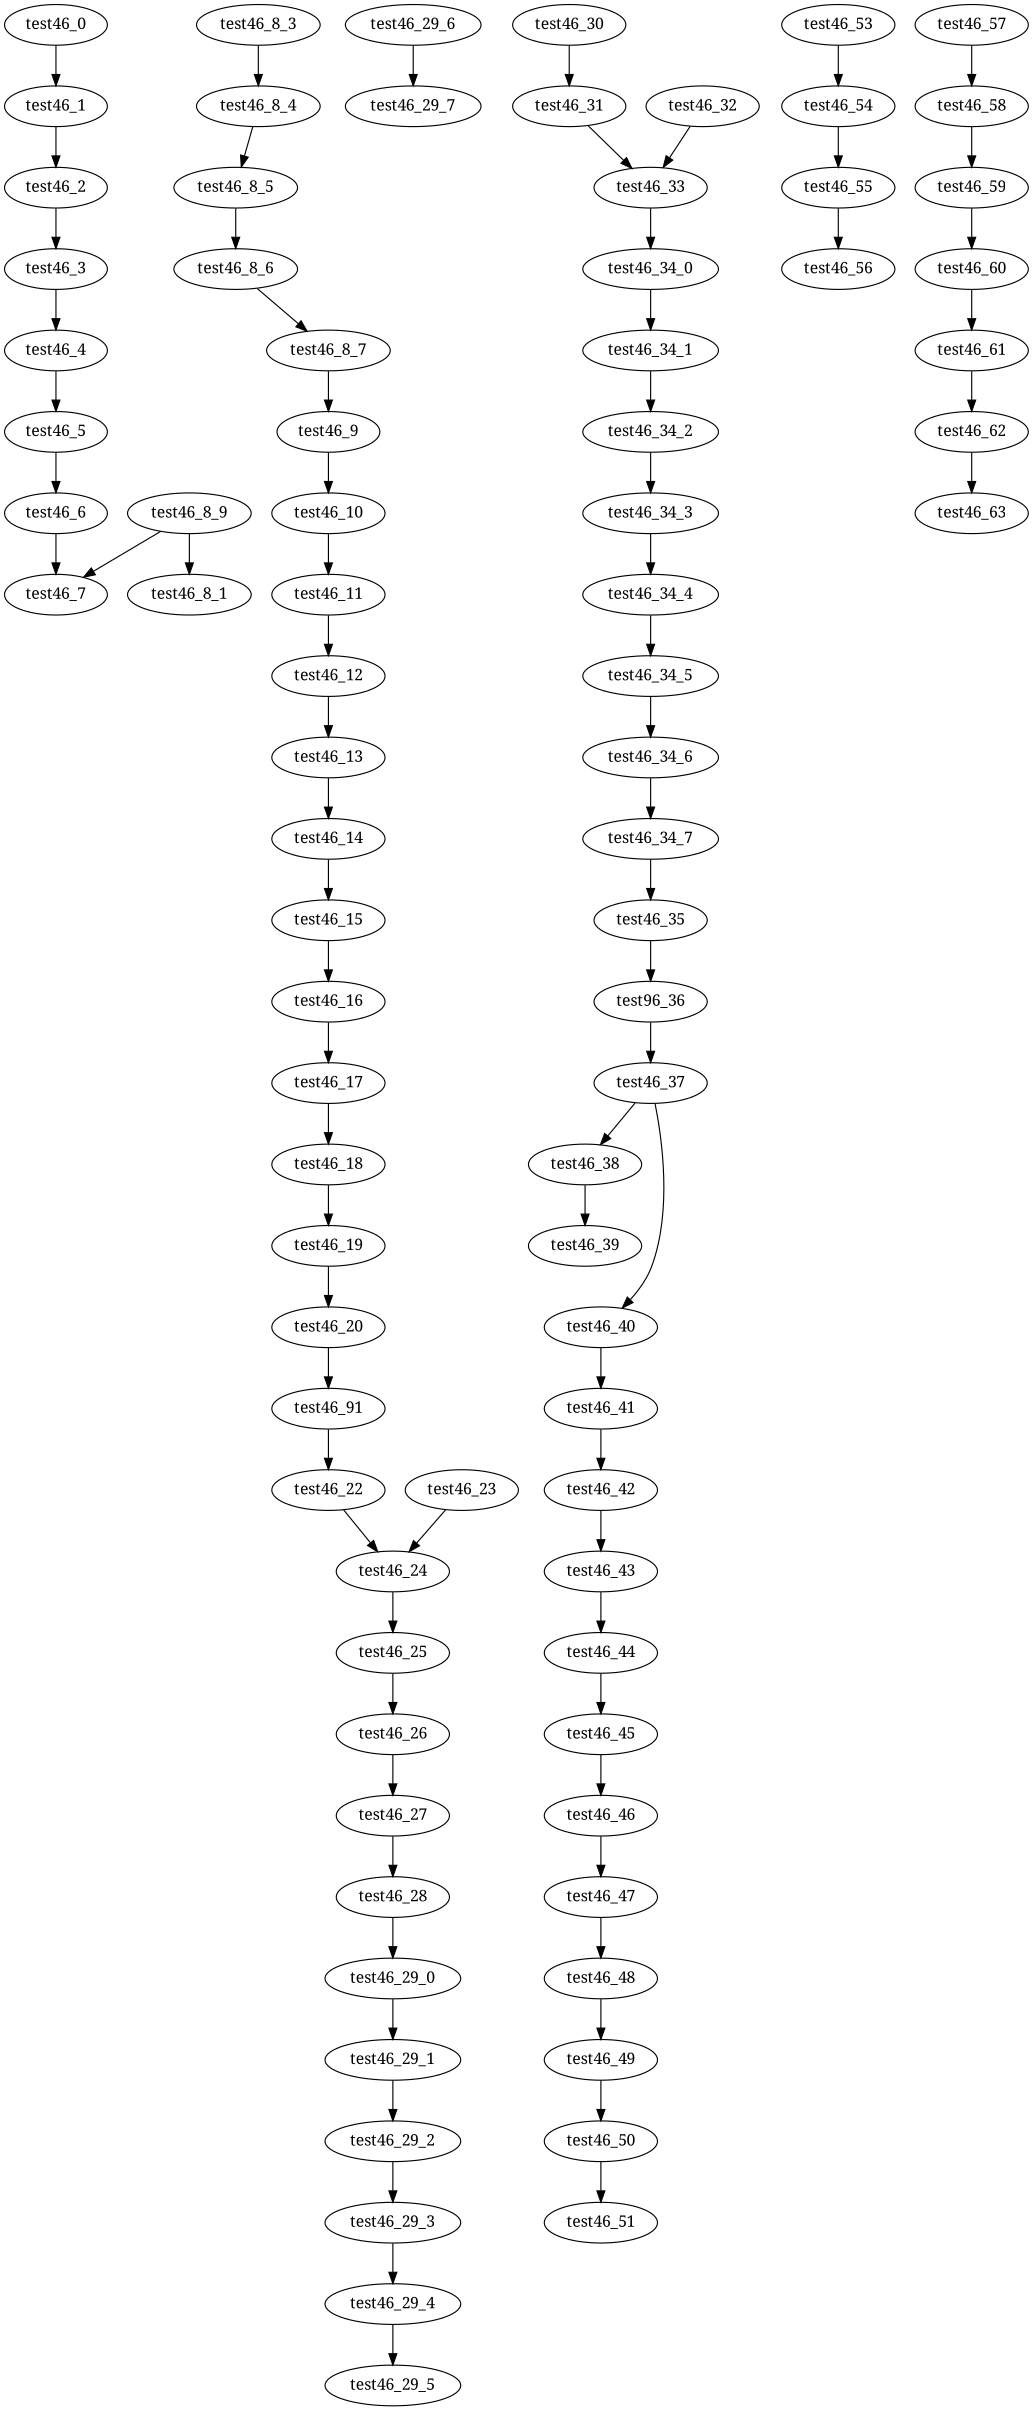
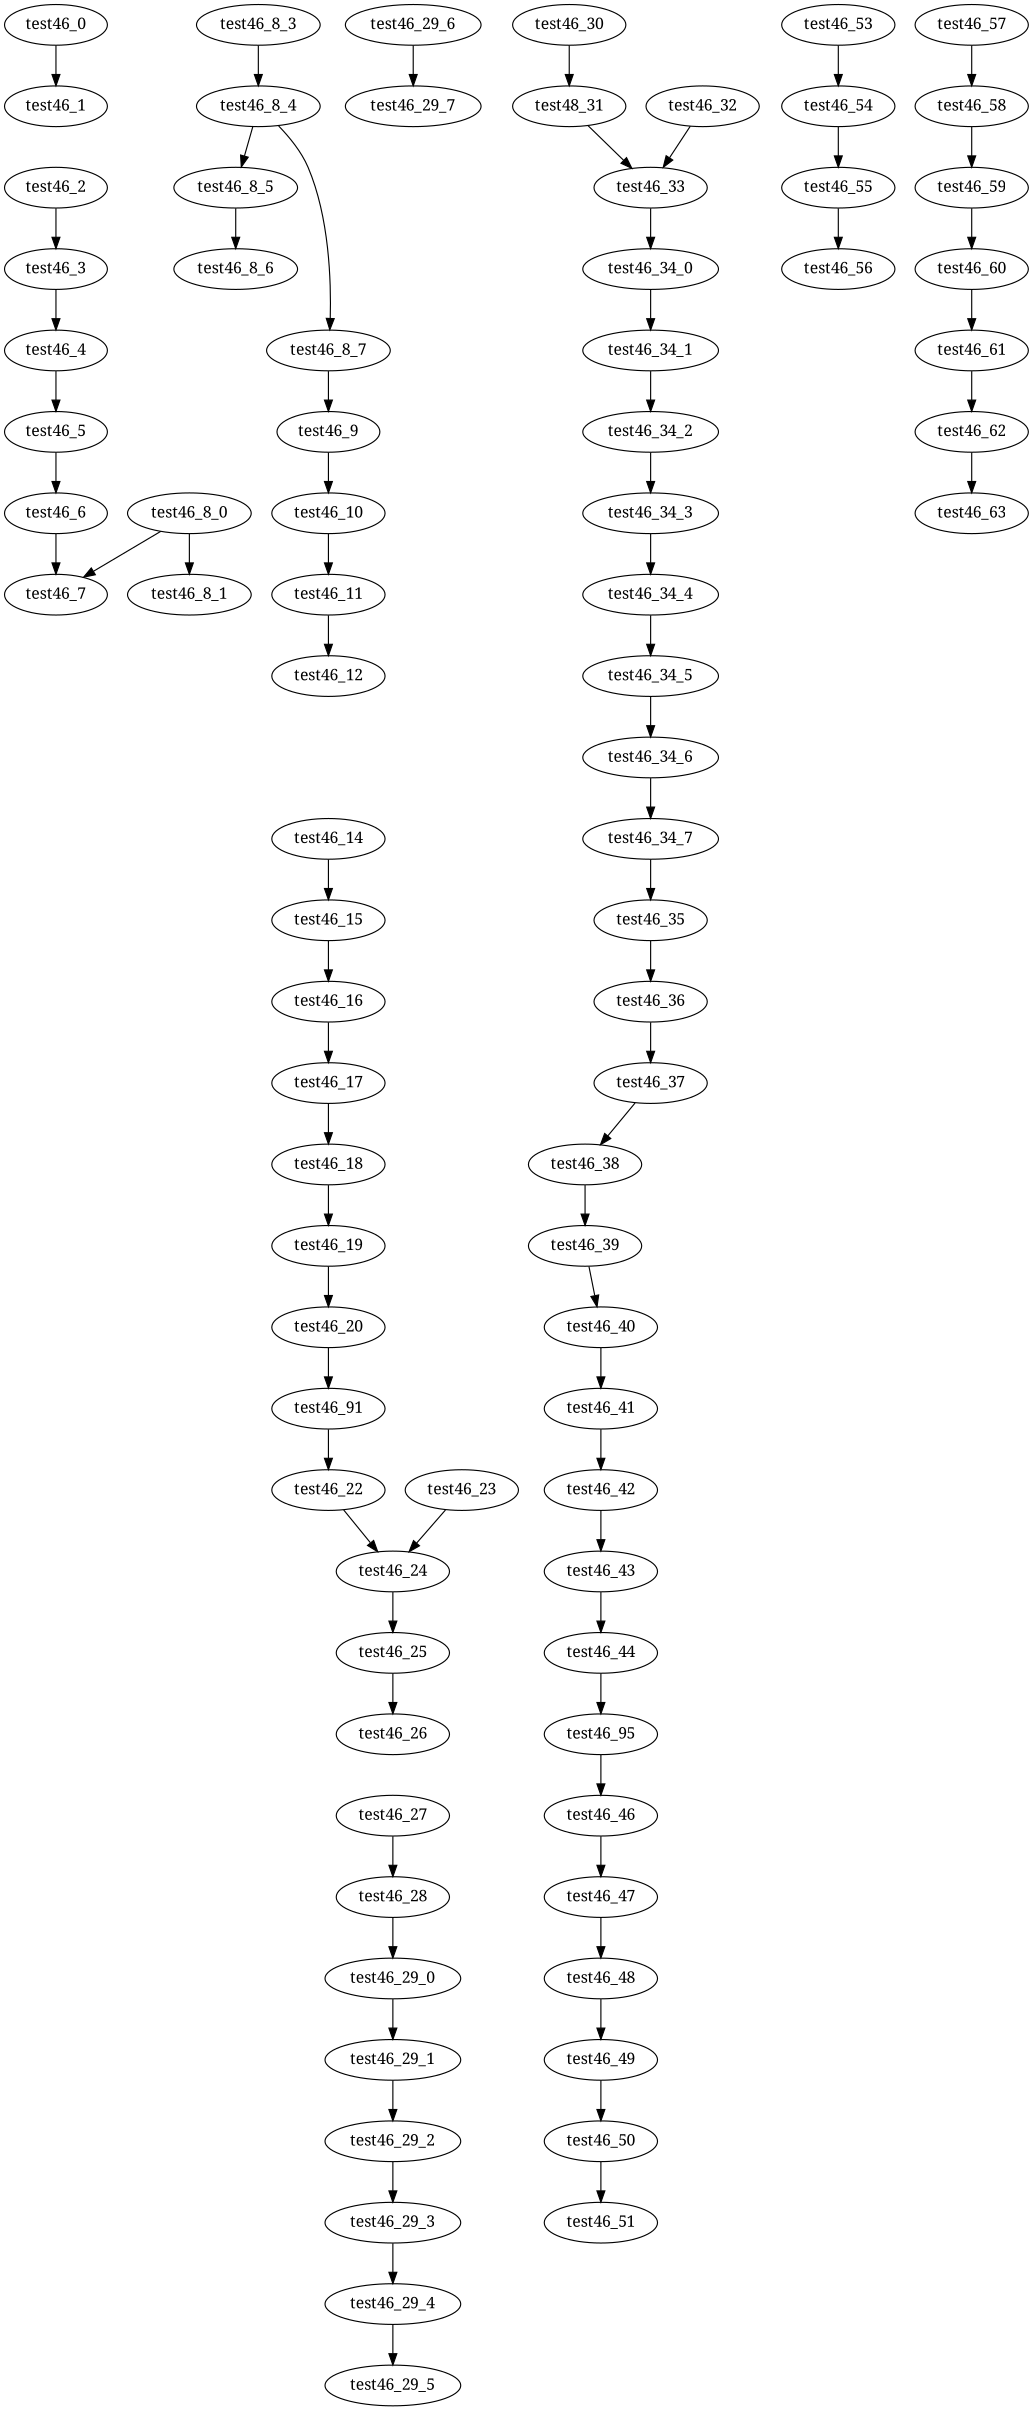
(569, 106) -> (569, 106)
(56, 141) -> none
(278, 306) -> (323, 216)
(189, 513) -> (189, 513)
(328, 757) -> none
(651, 1002) -> (651, 1002)
(663, 1205) -> (592, 1281)
(601, 1734) -> (601, 1734)
(393, 1769) -> none
